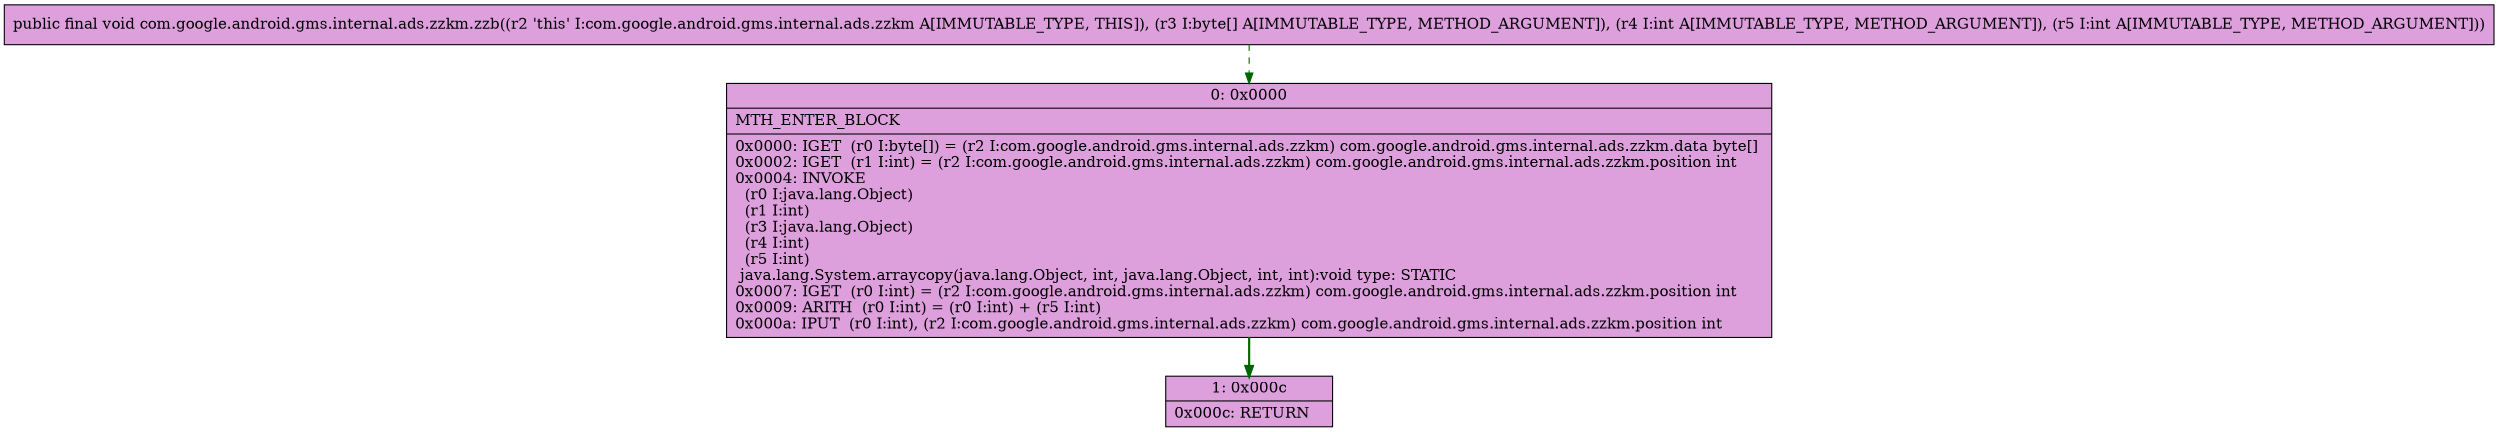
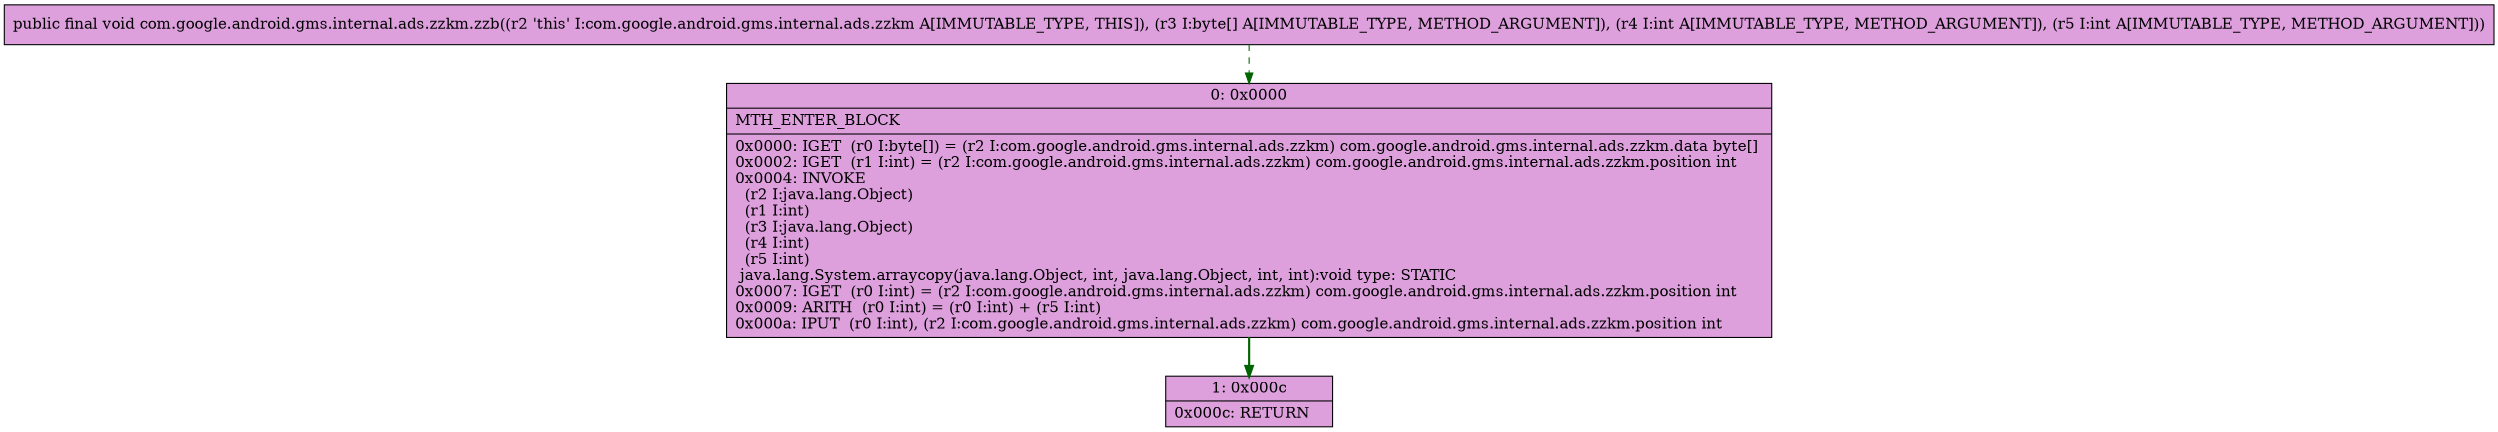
(825, 195) -> (825, 195)
